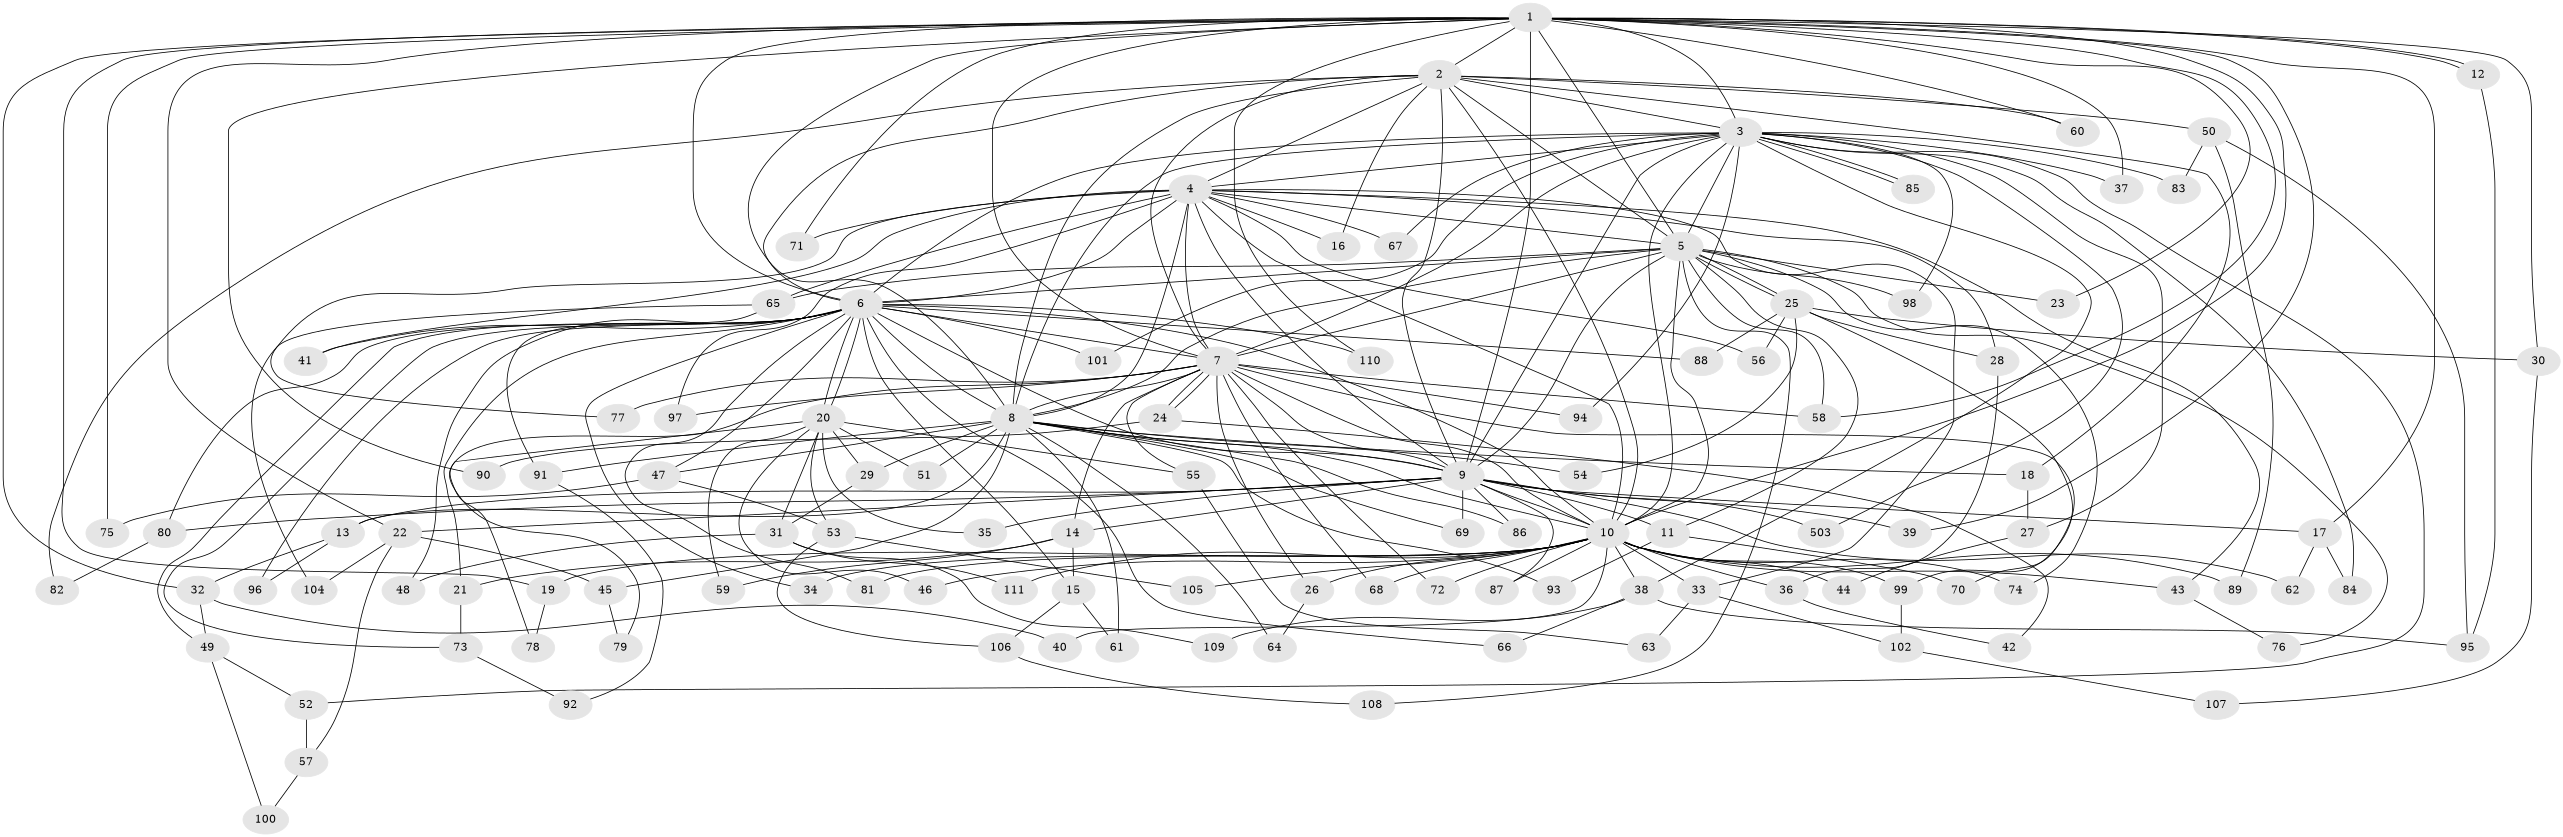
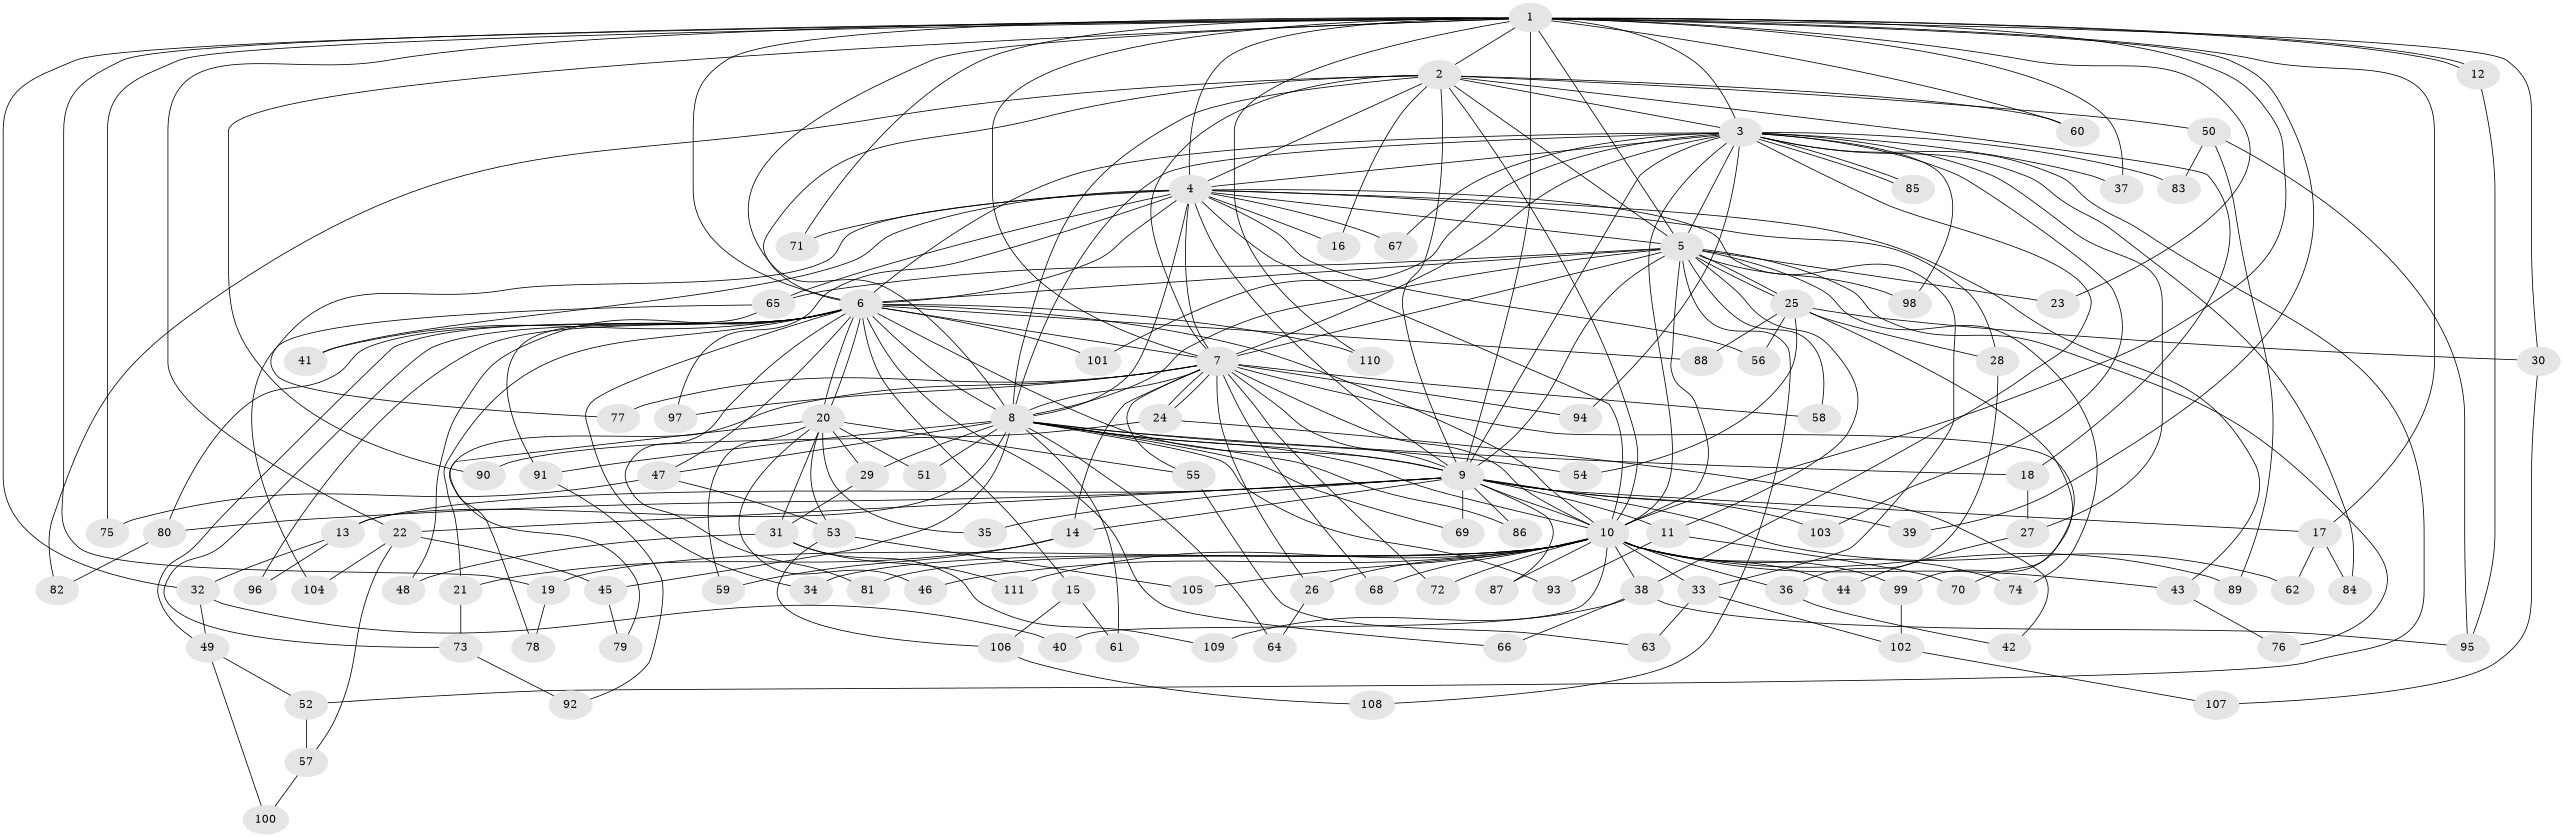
(2204, 76) -> (1302, 33)
(1821, 533) -> (1821, 533)
(1073, 562) -> none
